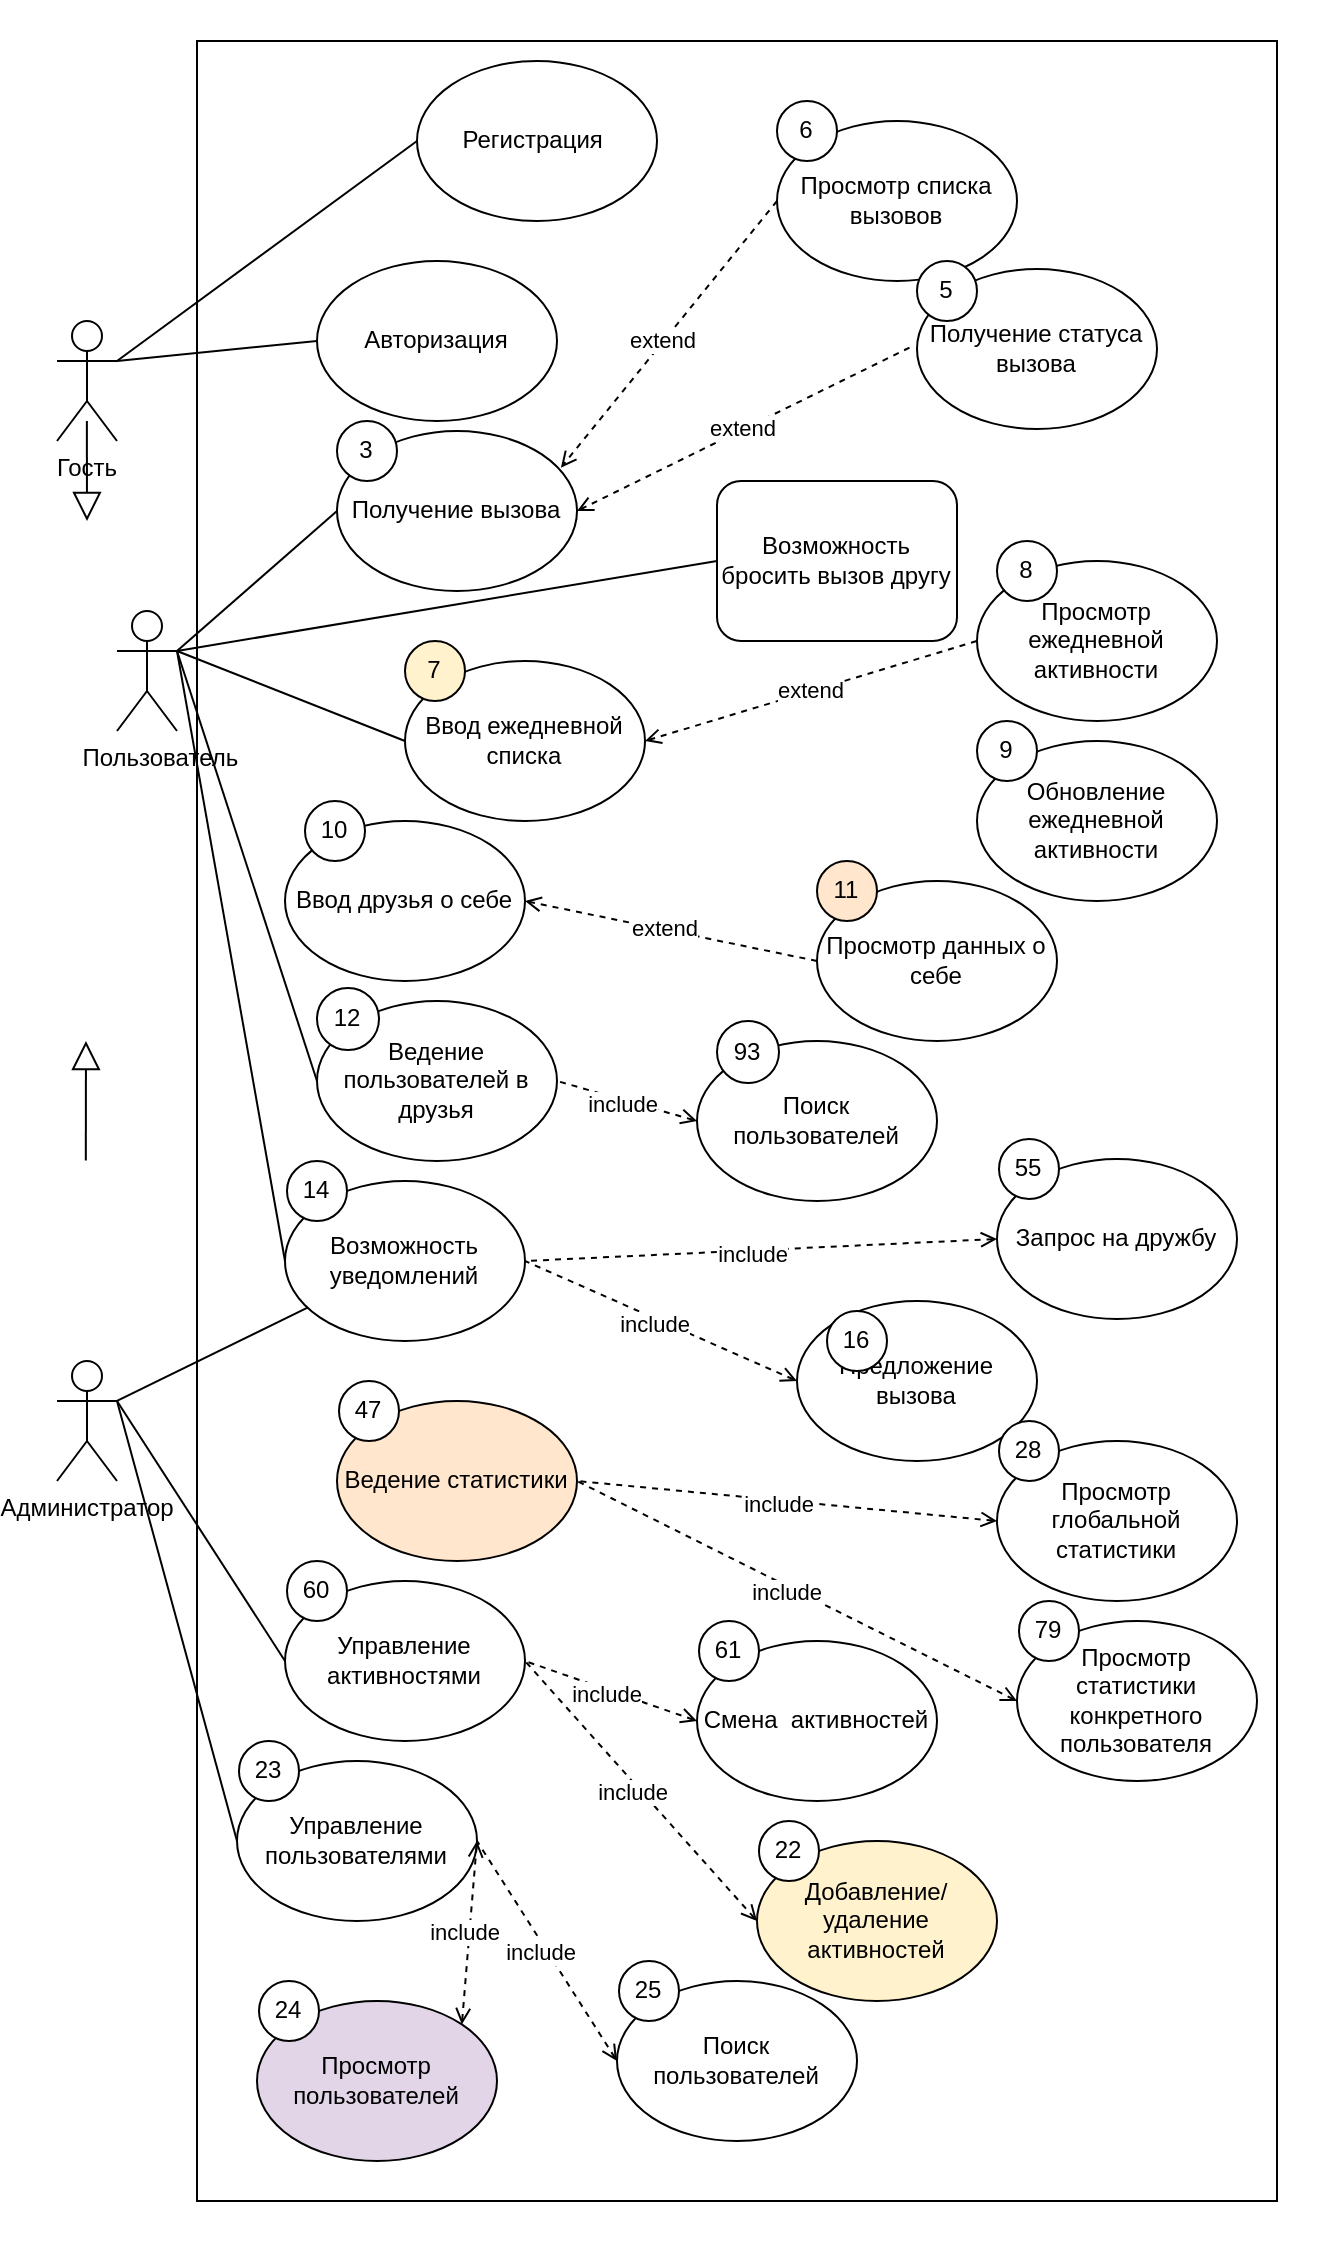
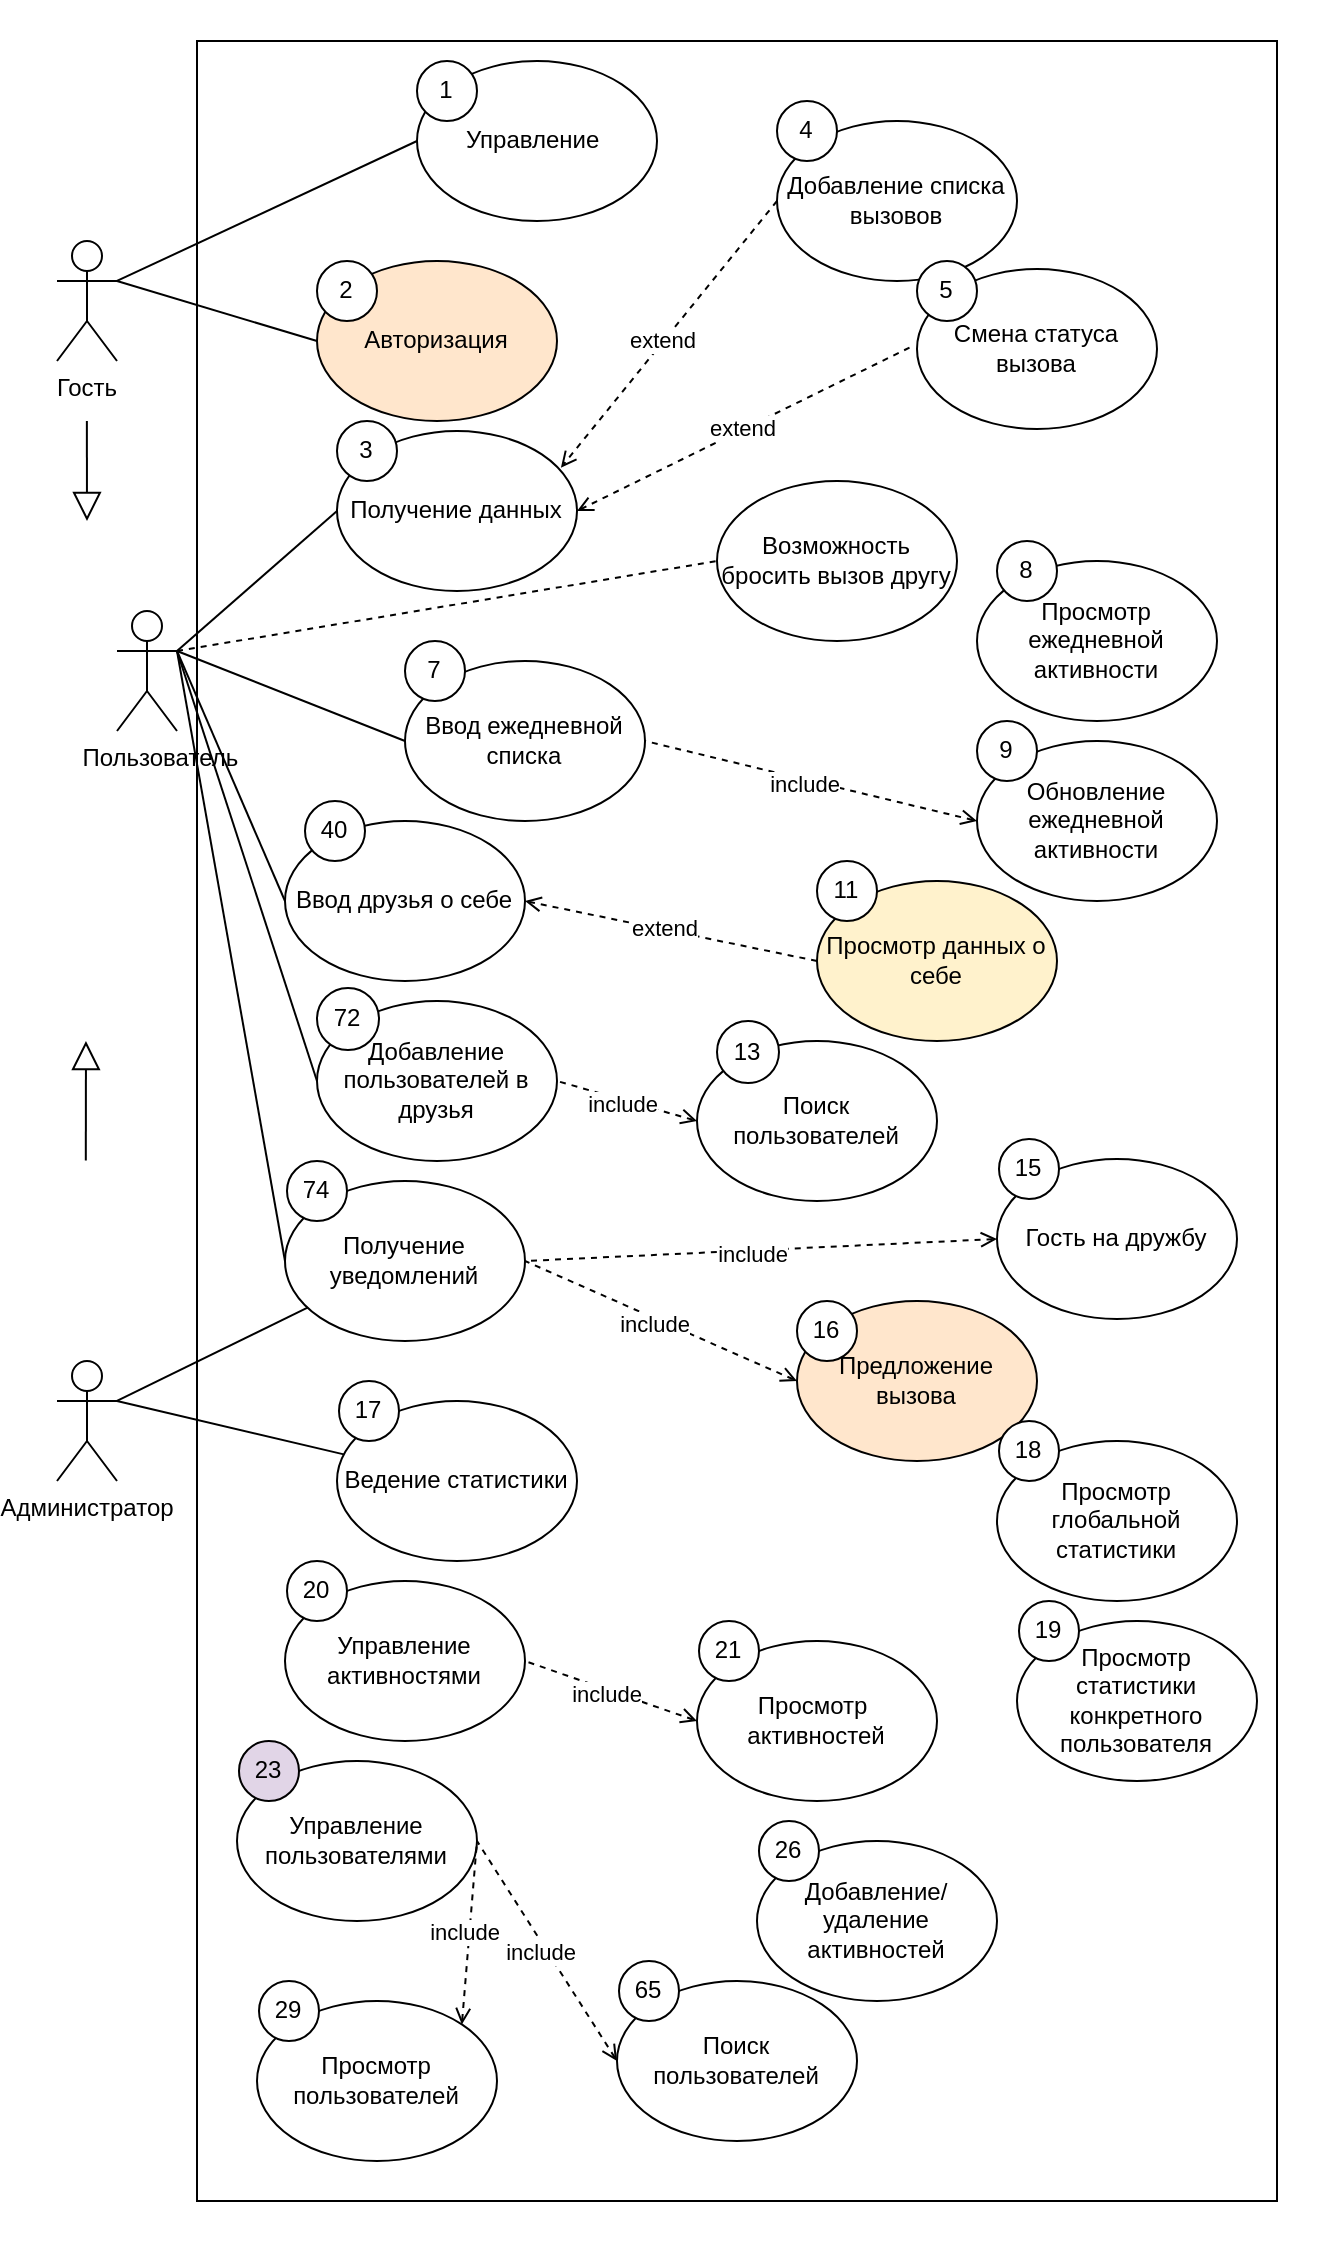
none -> (447, 91)
(807, 131) -> (807, 131)
(537, 141) -> (537, 141)
(897, 201) -> (897, 201)
none -> (347, 291)
(437, 341) -> (437, 341)
(1037, 349) -> (1037, 349)
(87, 381) -> (87, 301)
(457, 511) -> (457, 511)
(837, 561) -> (837, 561)
(447, 606) -> (447, 606)
(435, 671) -> (435, 671)
(813, 690) -> none
none -> (239, 795)
none -> (885, 799)
(335, 831) -> (335, 831)
(847, 891) -> (847, 891)
(937, 961) -> (937, 961)
(348, 1019) -> (348, 1019)
(748, 1053) -> (748, 1053)
(437, 1081) -> (437, 1081)
(1029, 1169) -> (1029, 1169)
(317, 1191) -> (317, 1191)
(1117, 1239) -> (1117, 1239)
(405, 1261) -> (405, 1261)
(857, 1341) -> (827, 1331)
(917, 1381) -> (917, 1381)
(369, 1411) -> (369, 1411)
(1029, 1451) -> (1029, 1451)
(457, 1481) -> (457, 1481)
(790, 1501) -> none
(204, 1536) -> (233, 1428)
(317, 1591) -> (317, 1591)
(798, 1592) -> none
(178, 1624) -> none
(1049, 1631) -> (1049, 1631)
(729, 1651) -> (729, 1651)
(817, 1721) -> (817, 1721)
(269, 1771) -> (269, 1771)
(476, 1849) -> (476, 1850)
(789, 1851) -> (789, 1851)
(696, 1853) -> none
(877, 1921) -> (877, 1921)
(649, 1991) -> (649, 1991)
(289, 2011) -> (289, 2011)
(377, 2081) -> (377, 2081)
